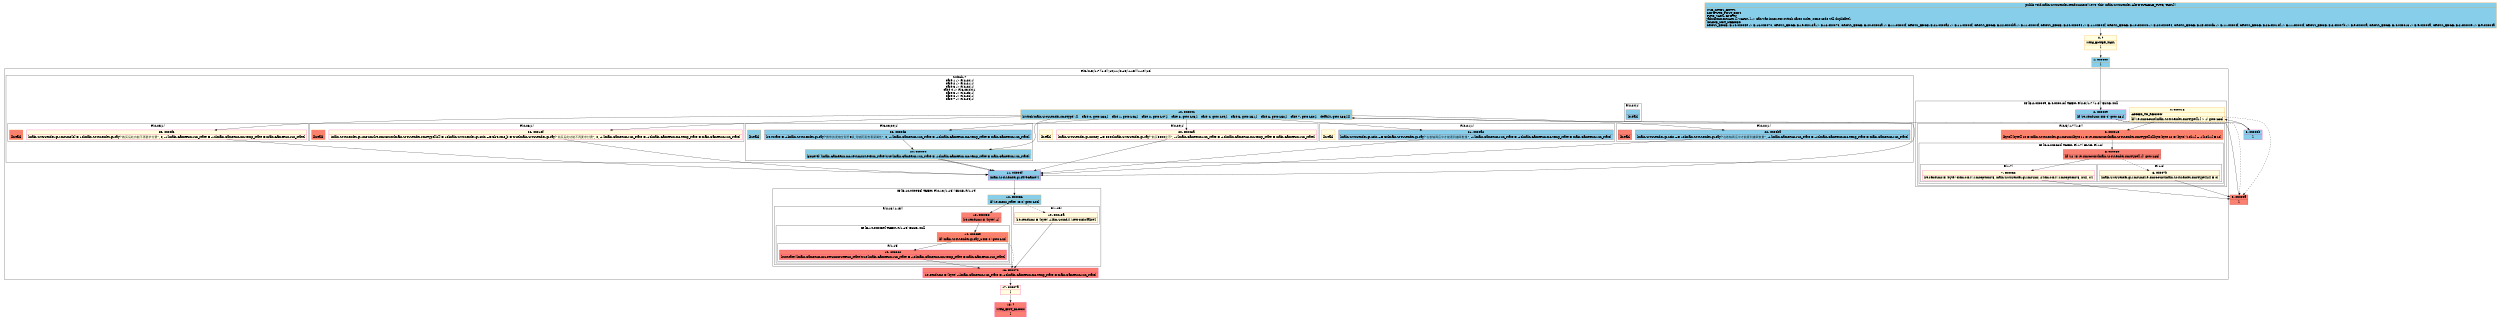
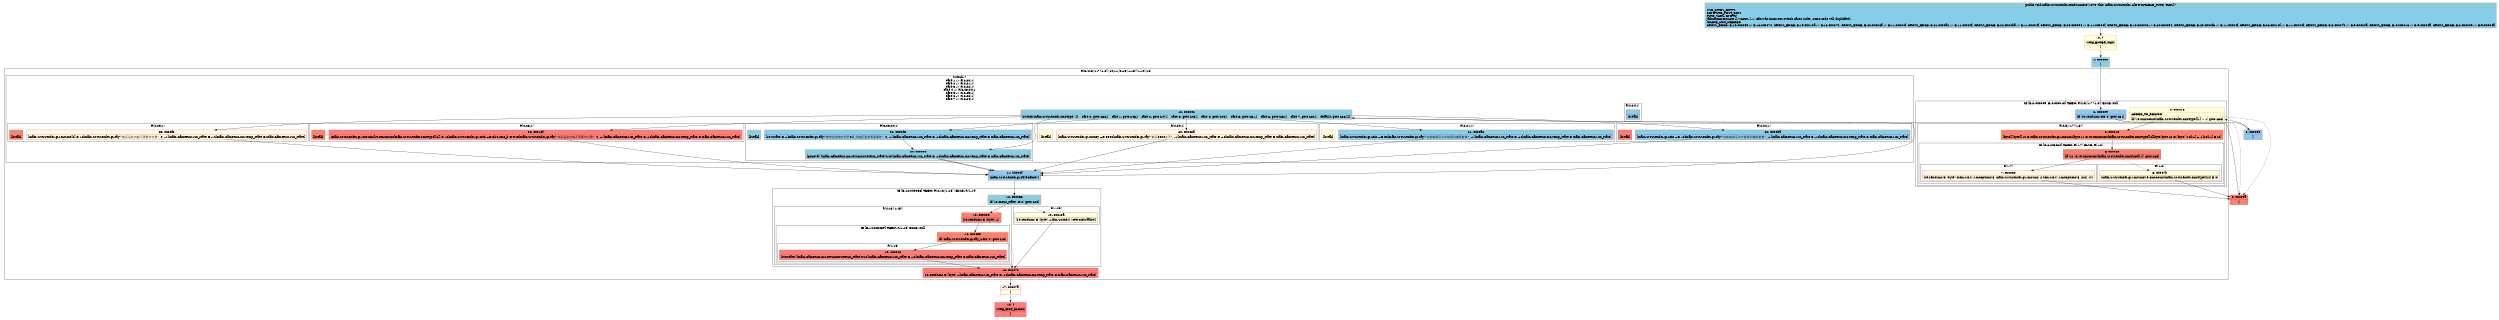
(536, 135) -> (536, 135)
